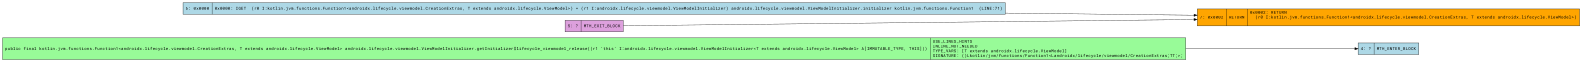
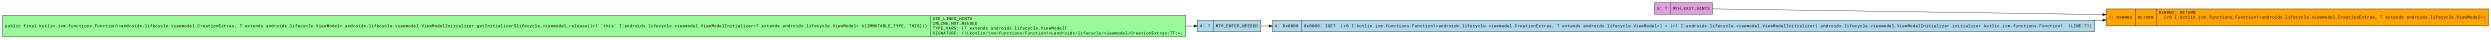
(602, 26) -> (1691, 8)
none -> (1265, 26)
(1396, 49) -> (1237, 26)
